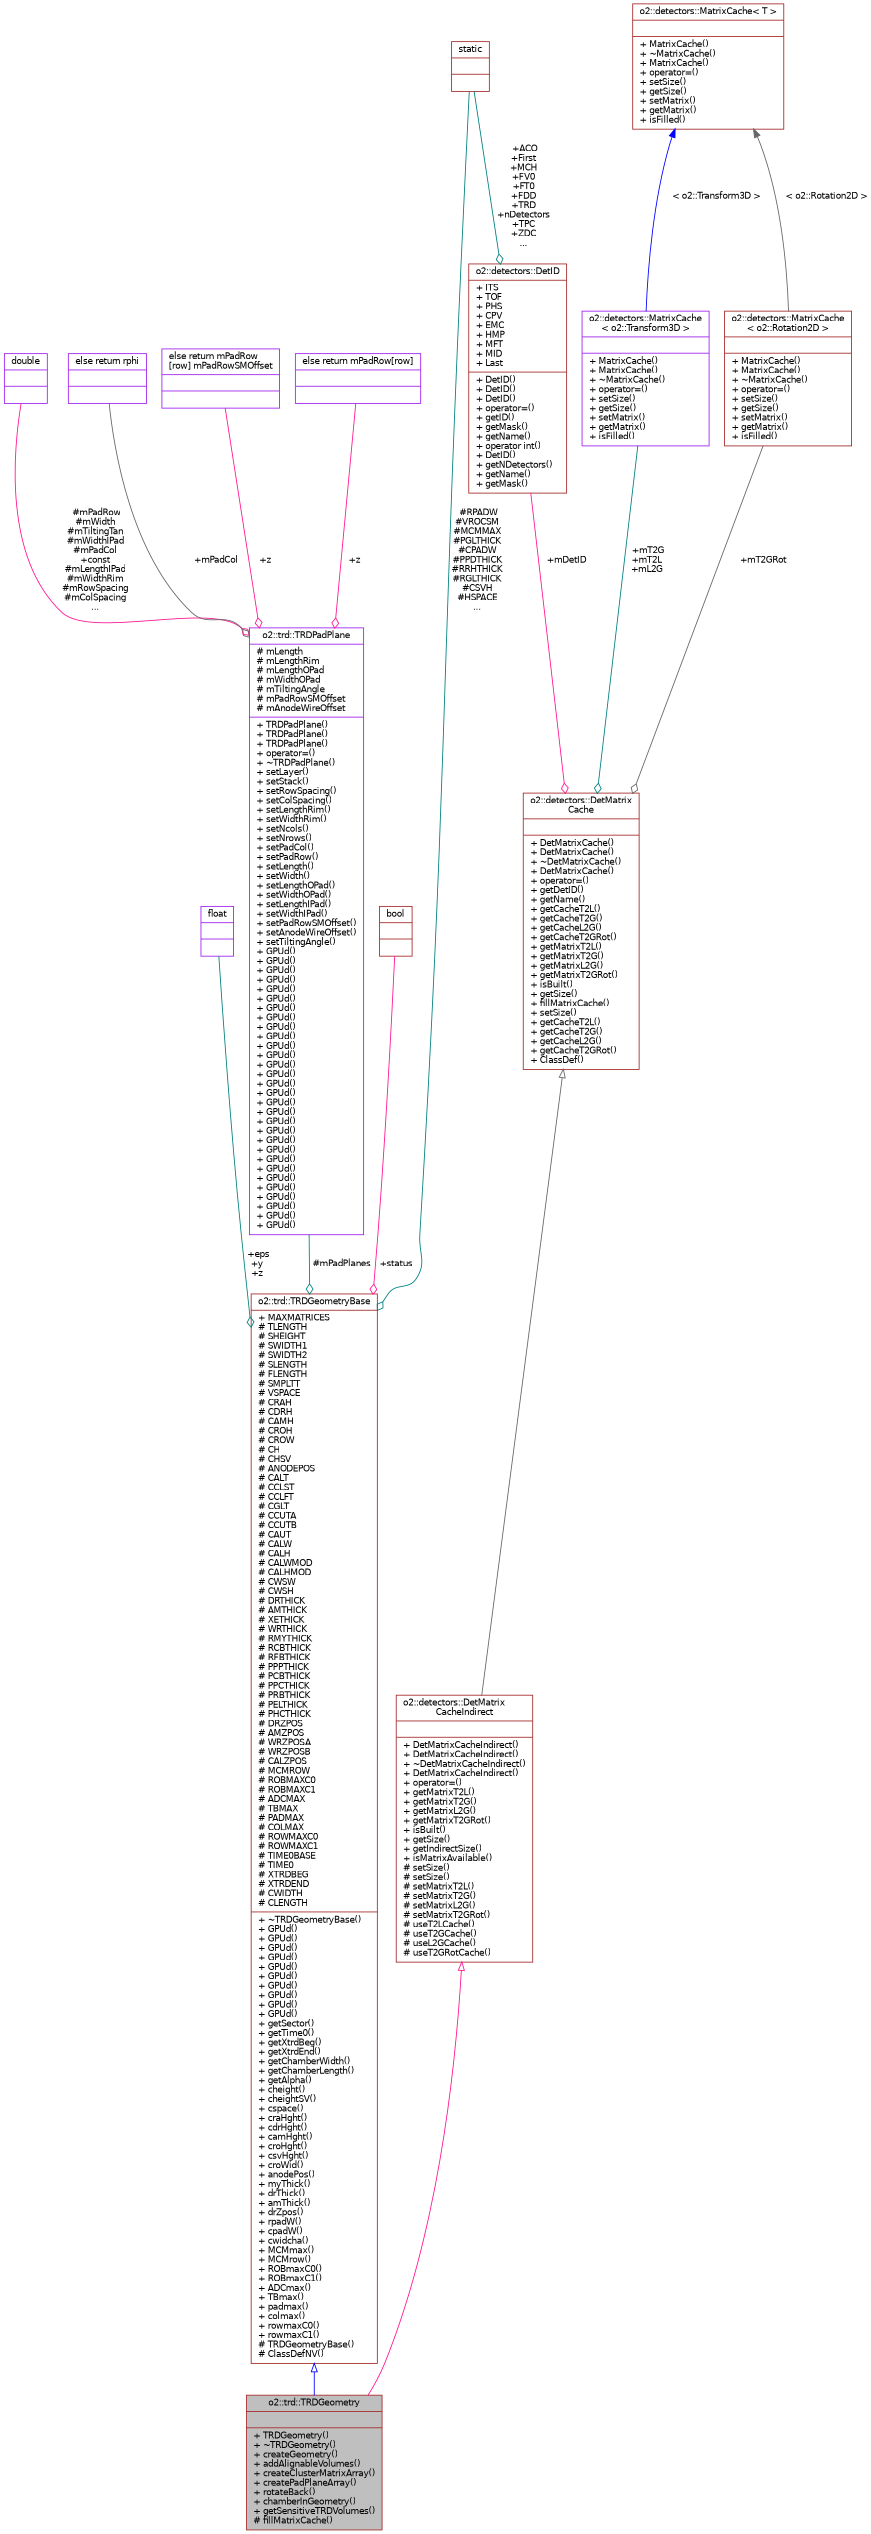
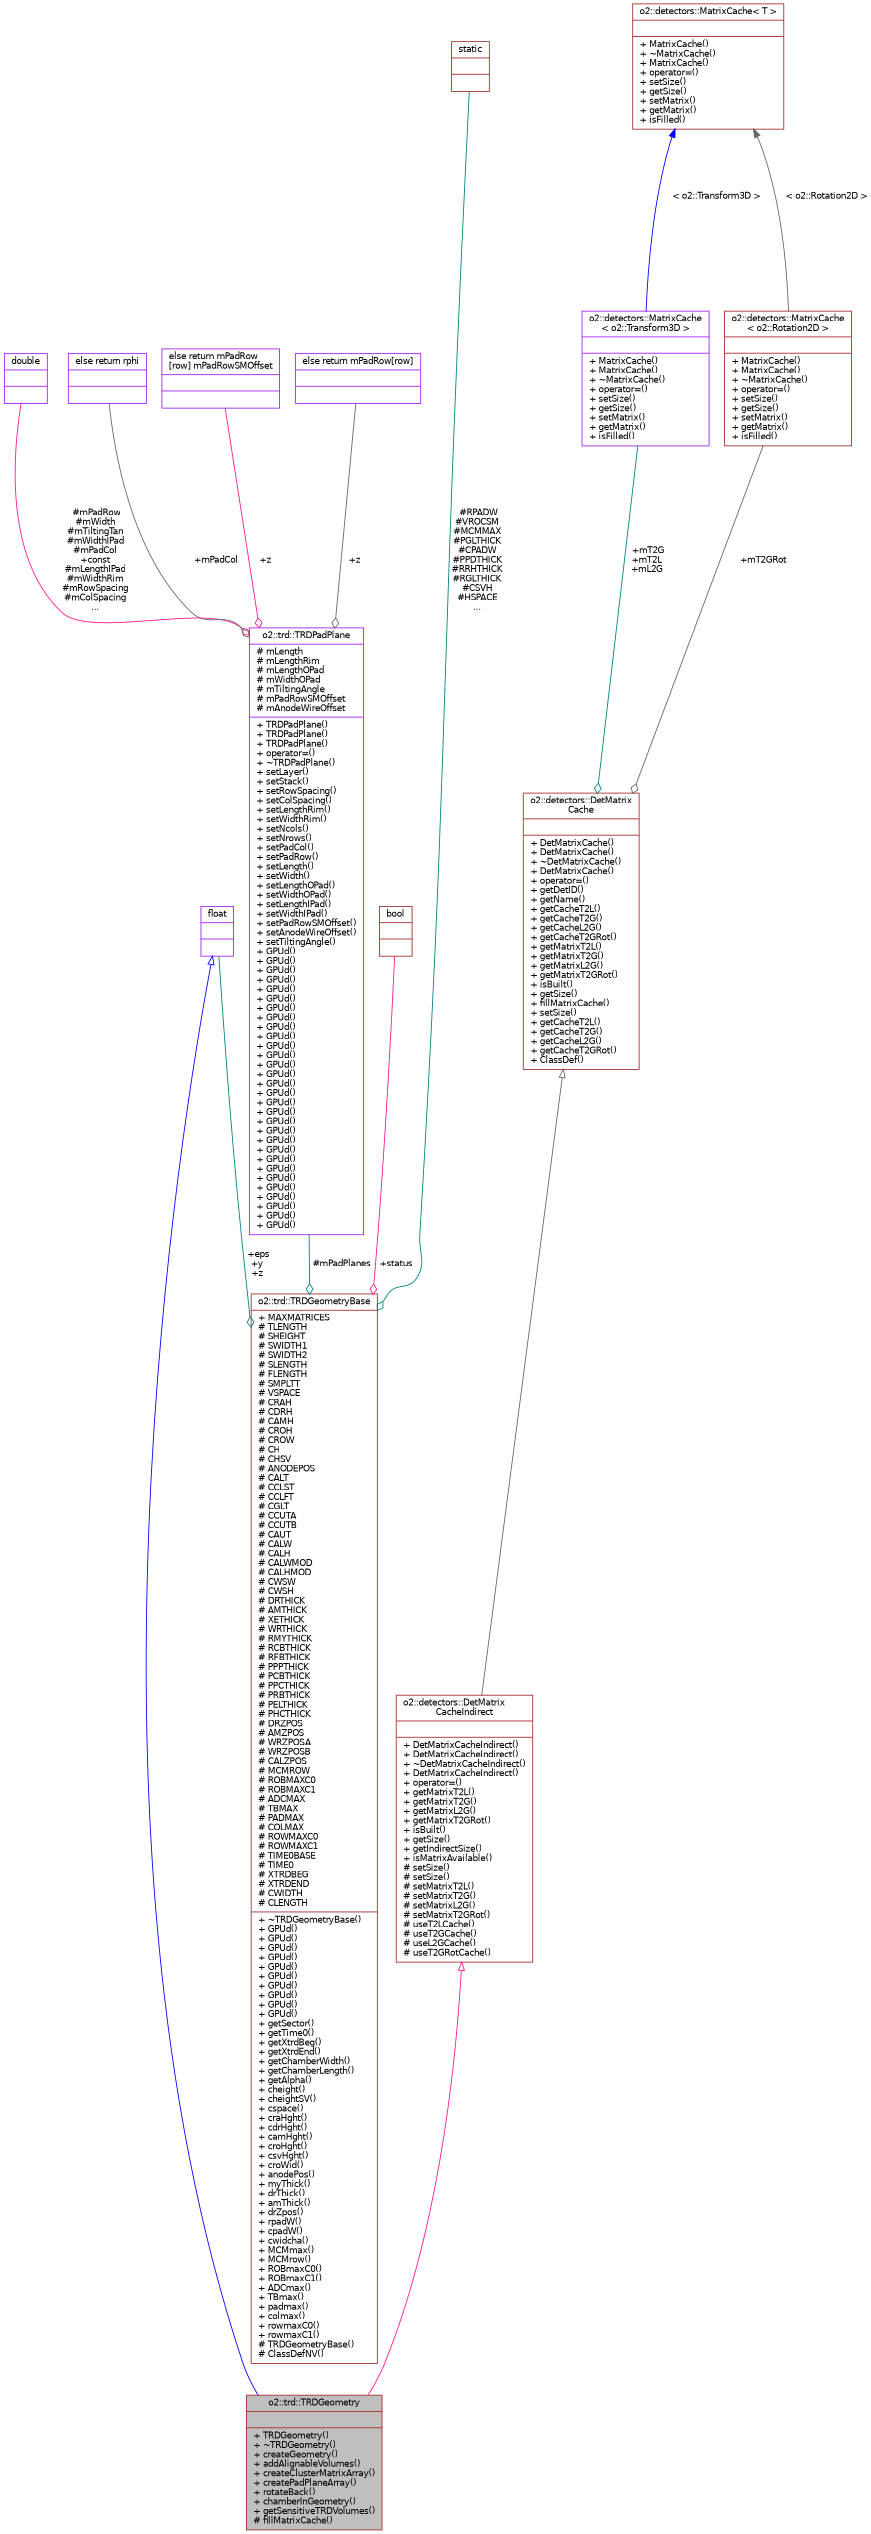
(518, 379) -> none
(346, 510) -> (346, 510)
(314, 2384) -> (147, 1685)
